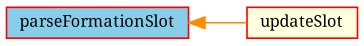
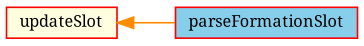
(226, 23) -> (154, 23)
